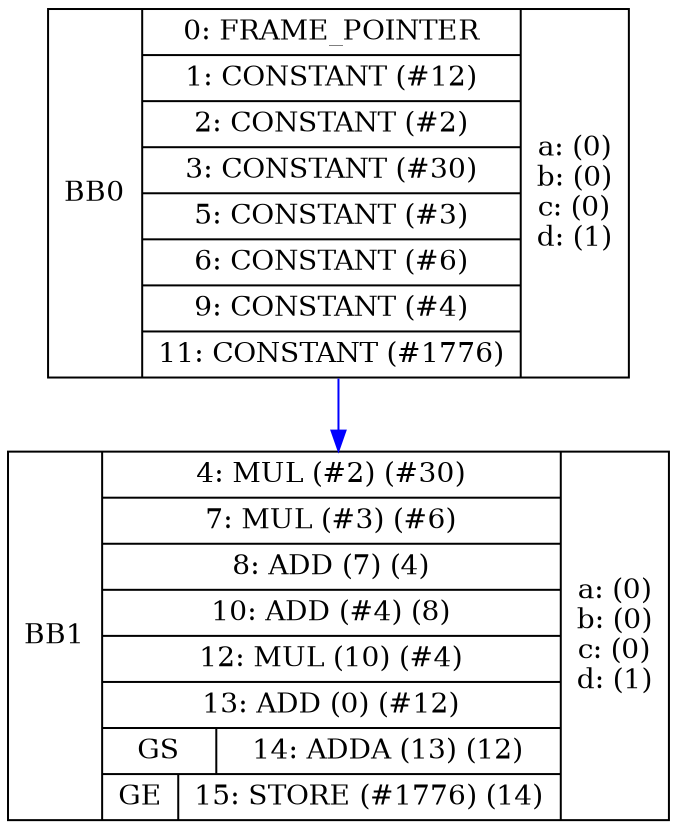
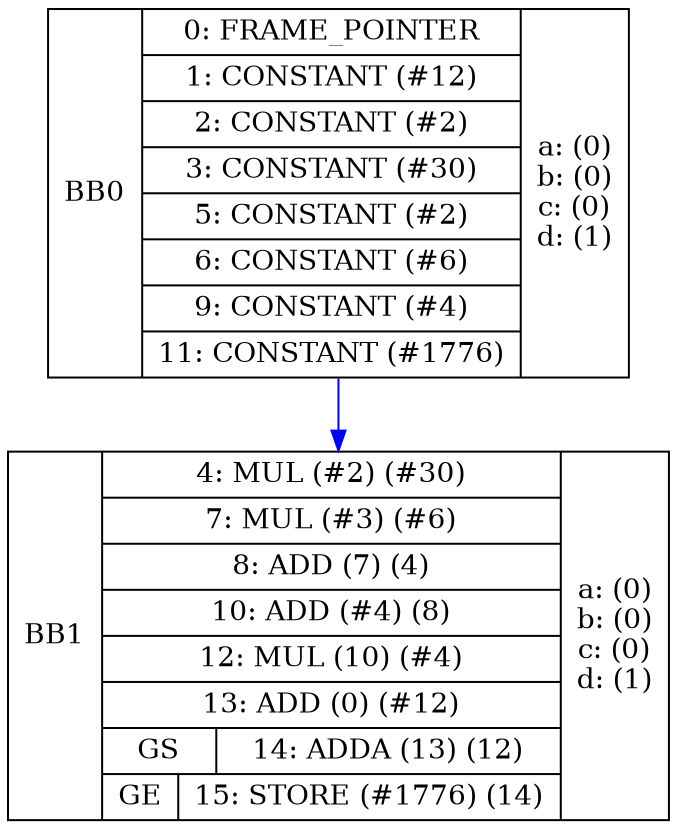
(331, 215) -> (331, 215)
